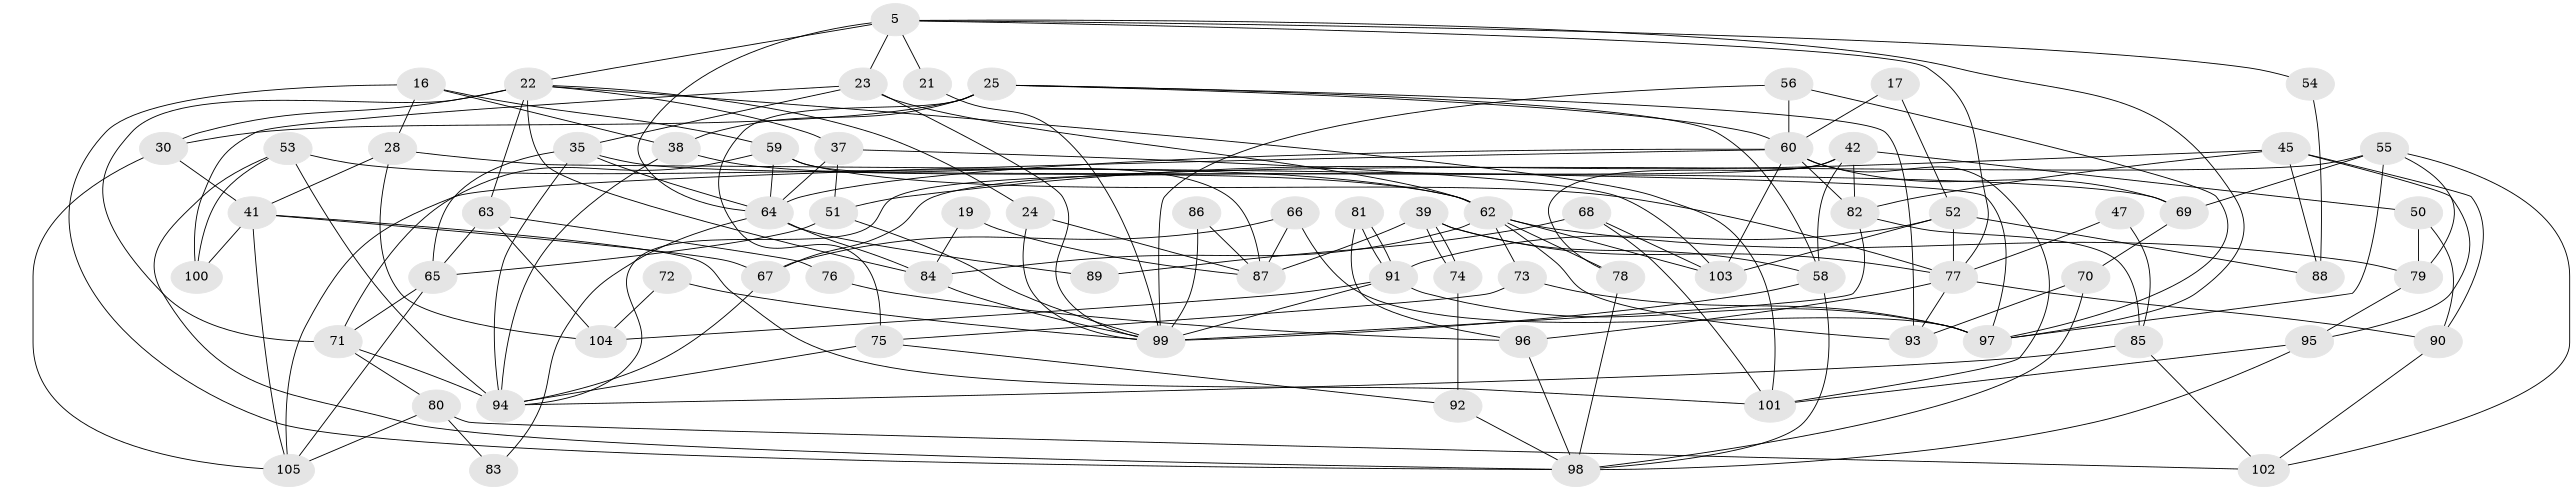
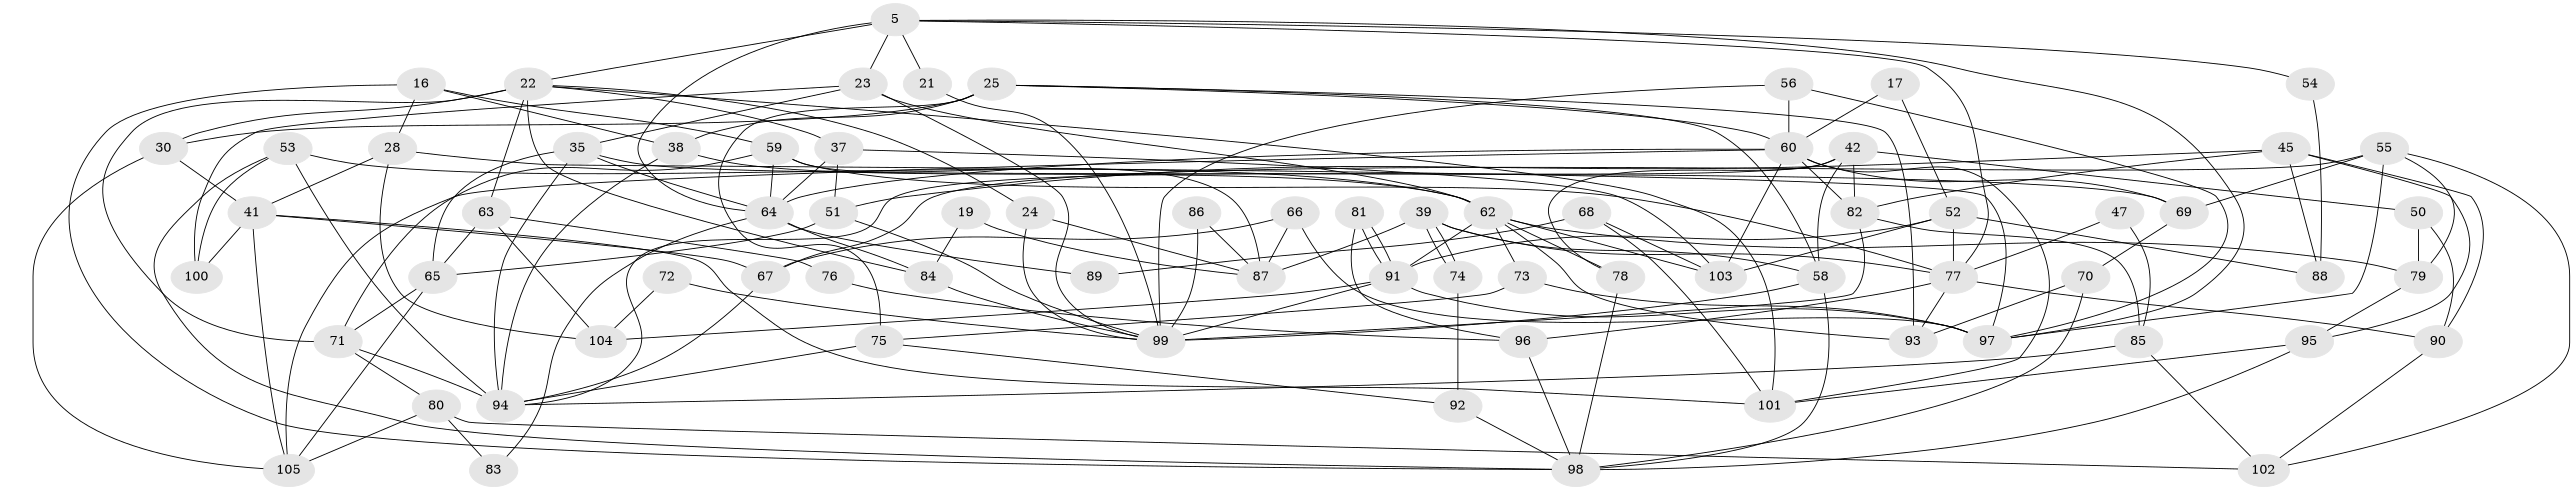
(1212, 255) -> (1432, 251)
